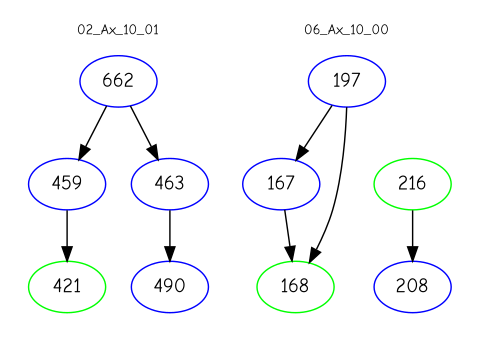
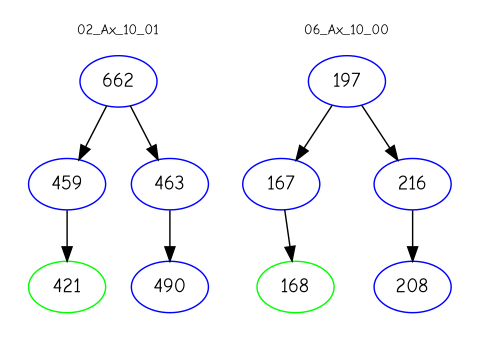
(339, 180) -> (376, 127)
(413, 184) -> (413, 184)
